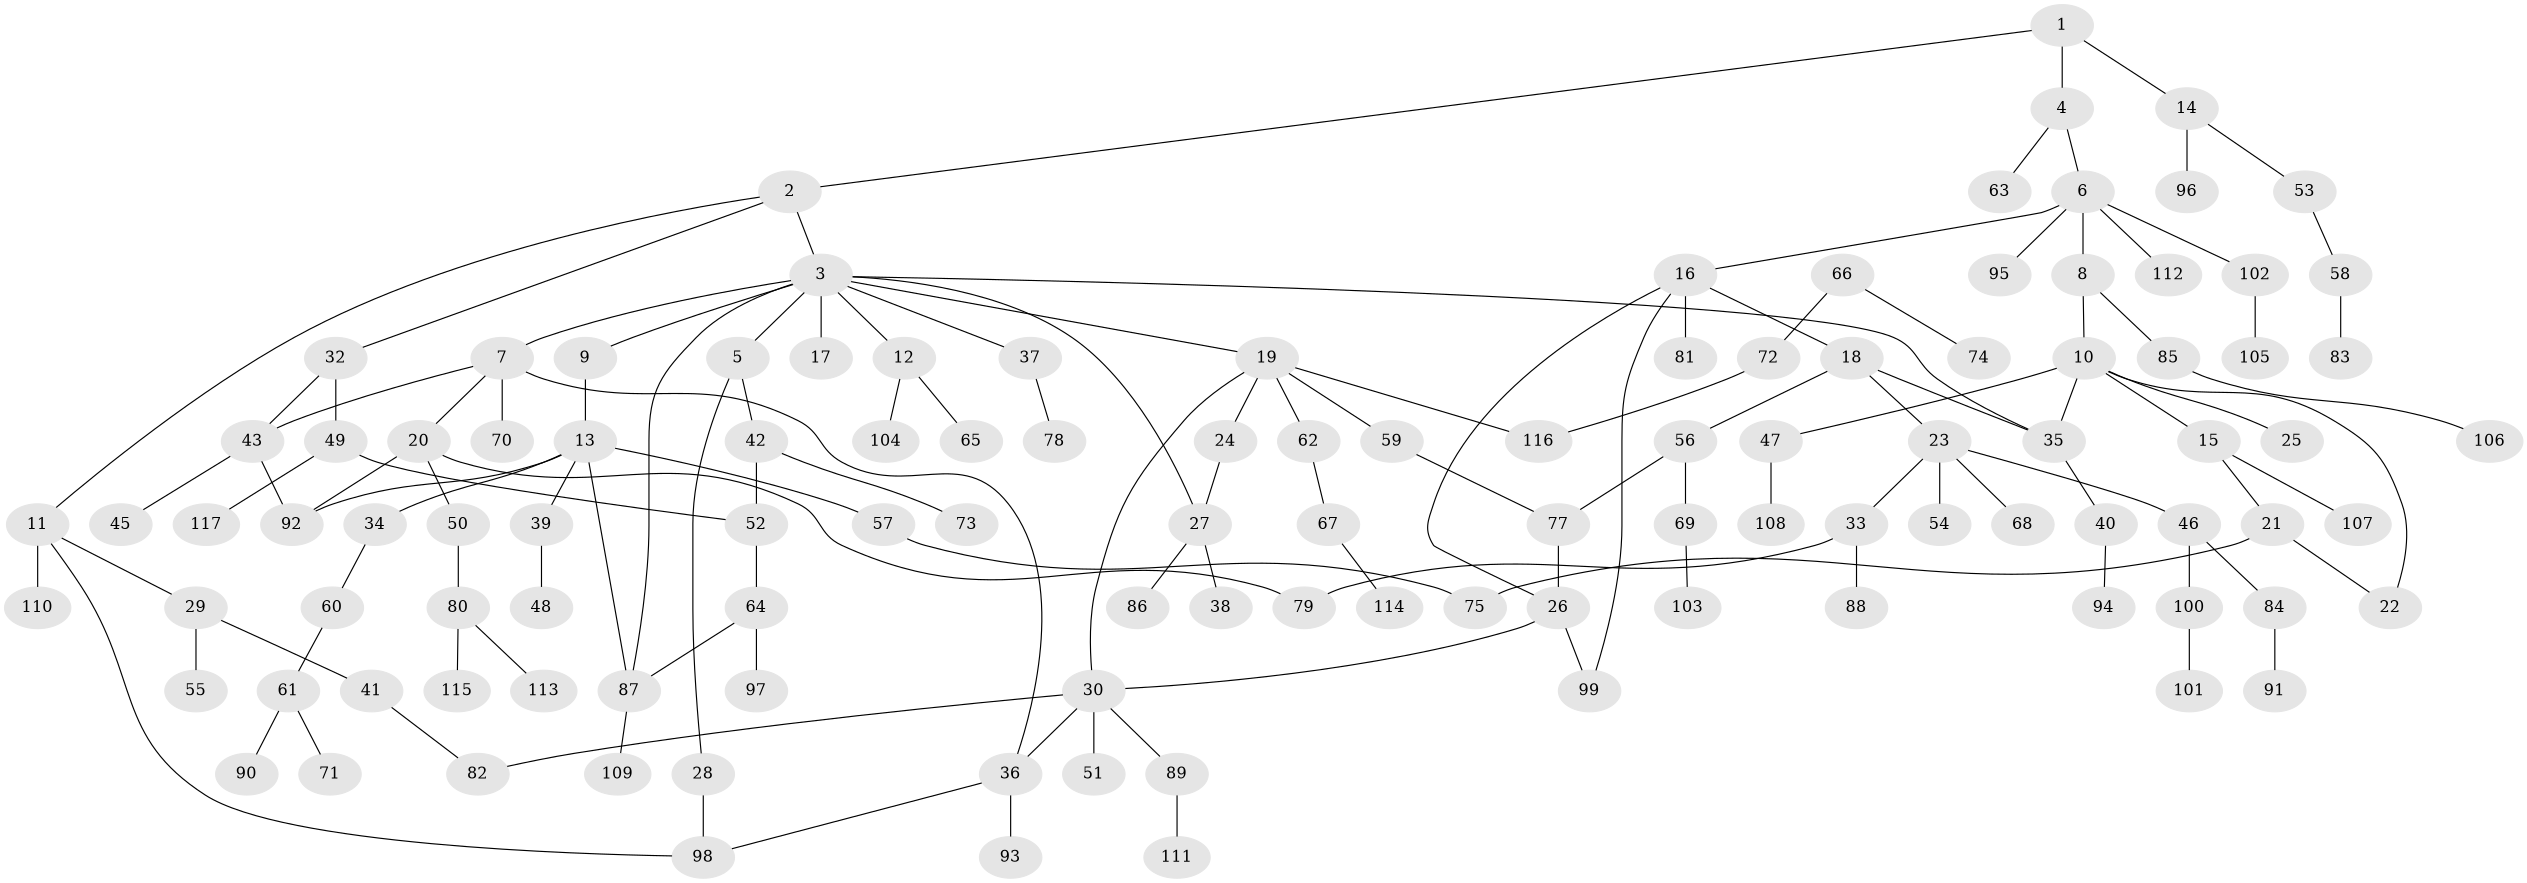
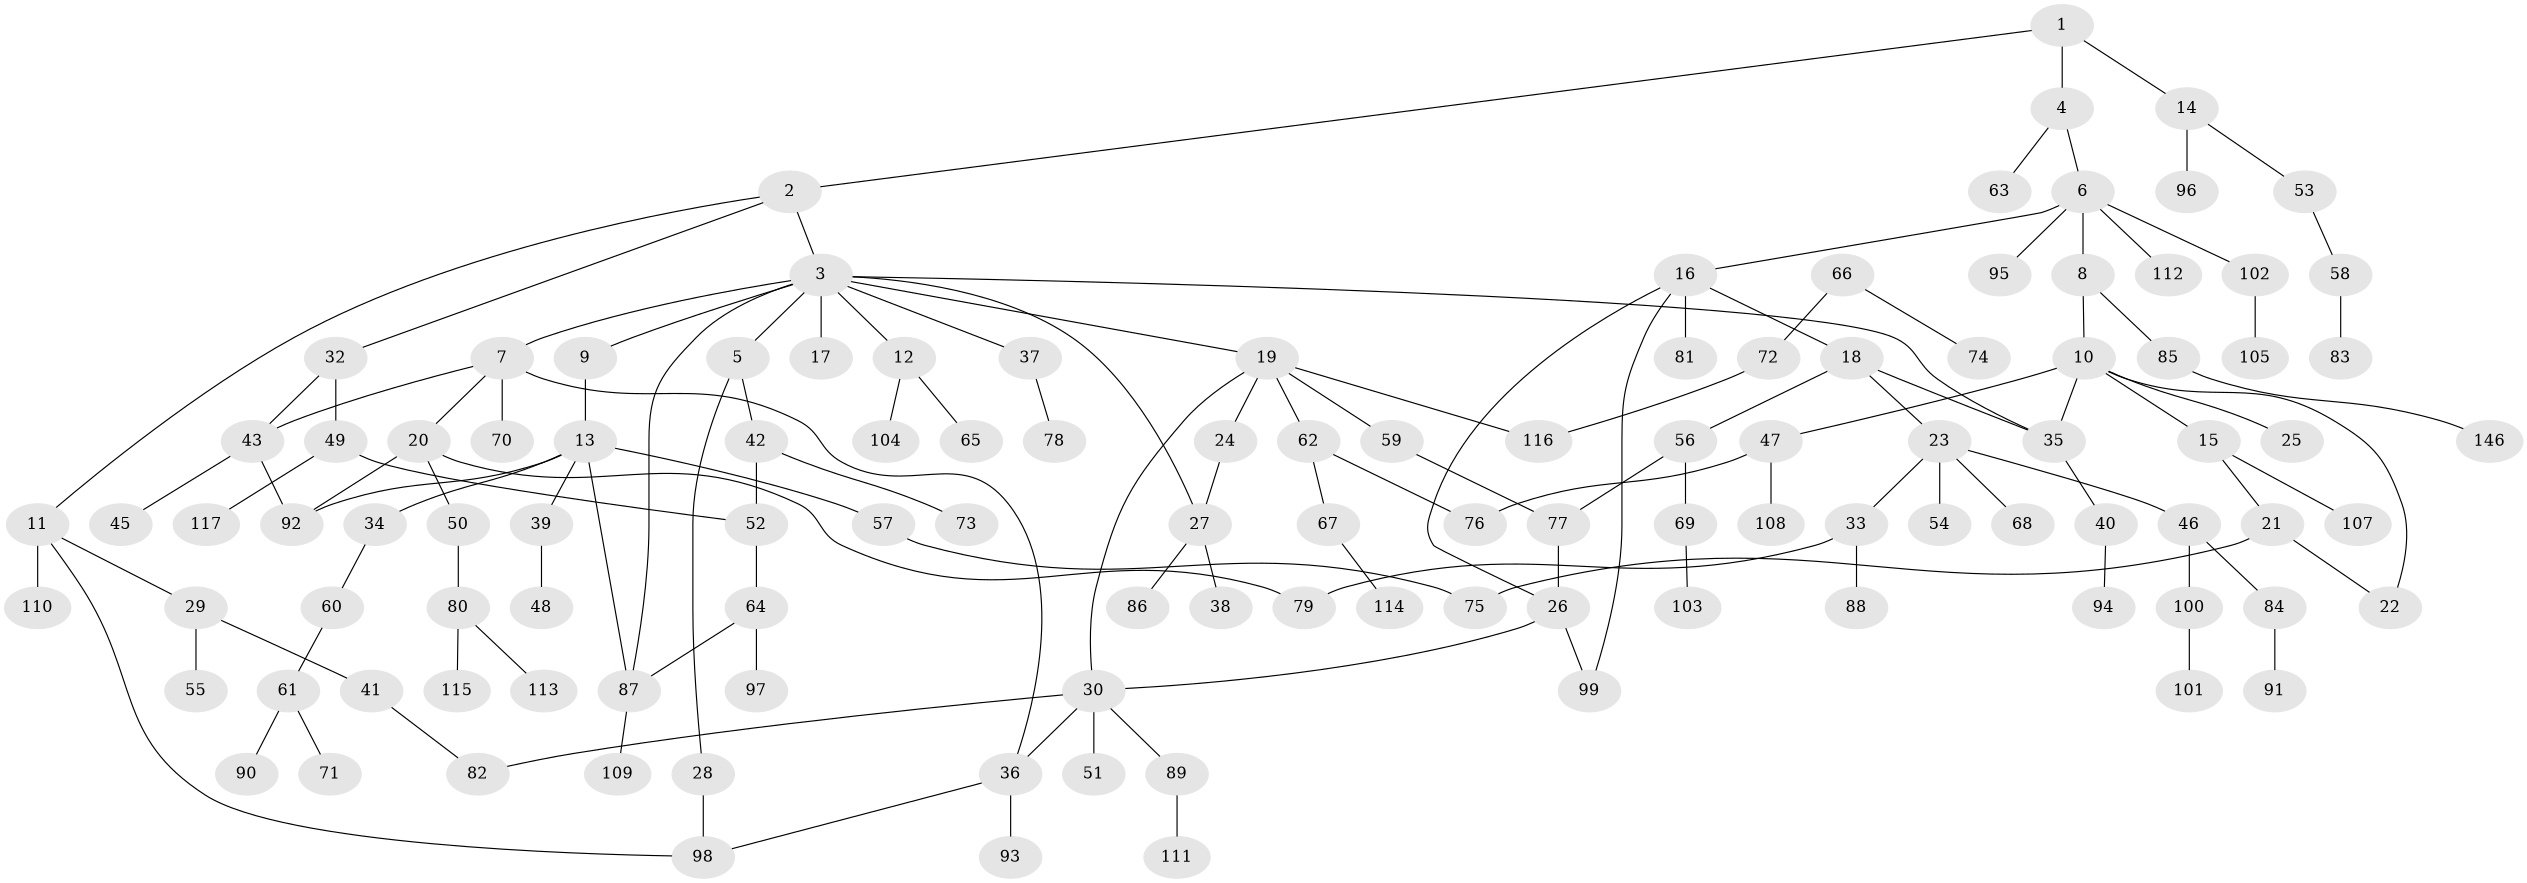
(2490, 441) -> (2490, 441)
none -> (1475, 525)
